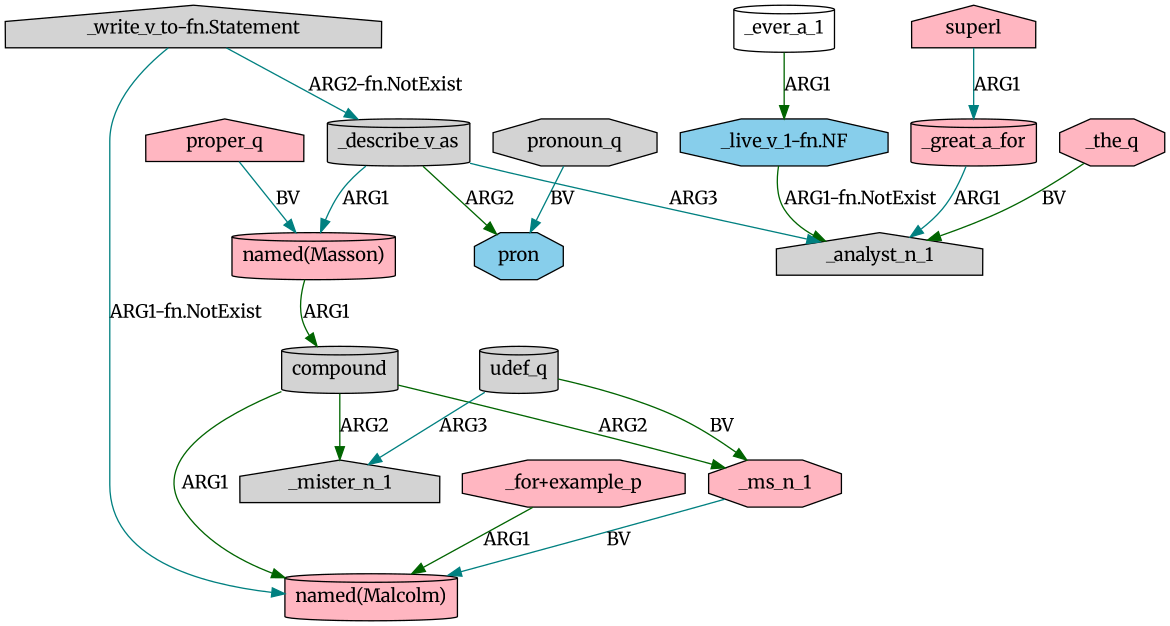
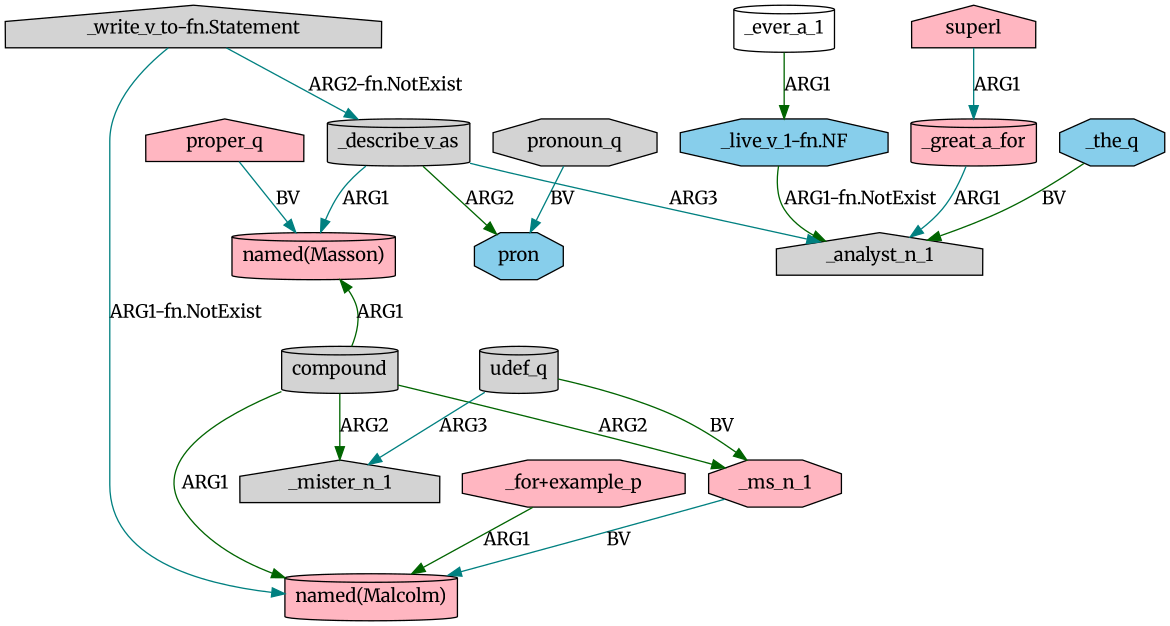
(1112, 142) -> (1112, 142)
(301, 308) -> (358, 318)
